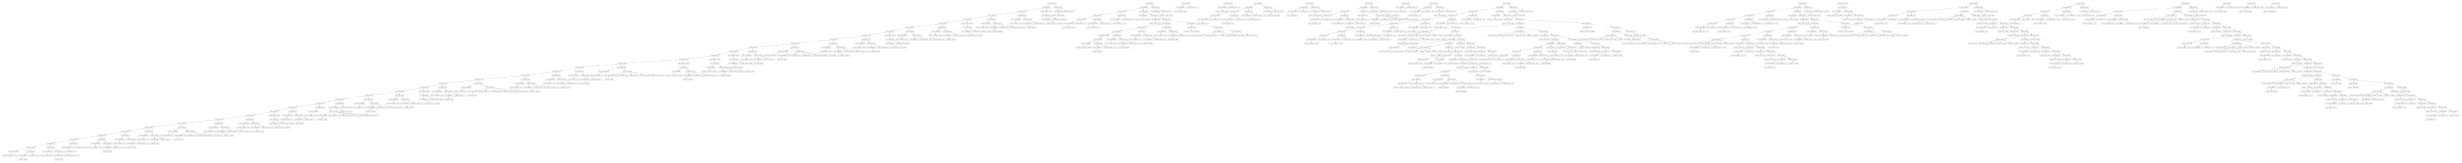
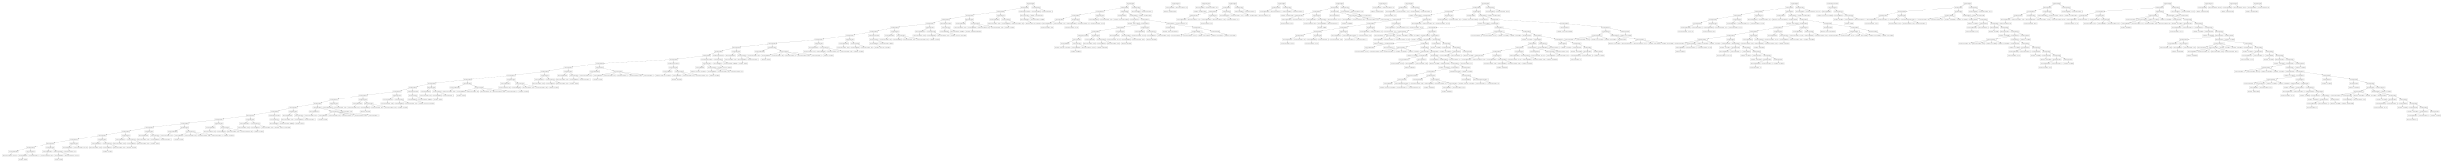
none -> (2178, 52)
none -> (2192, 56)
